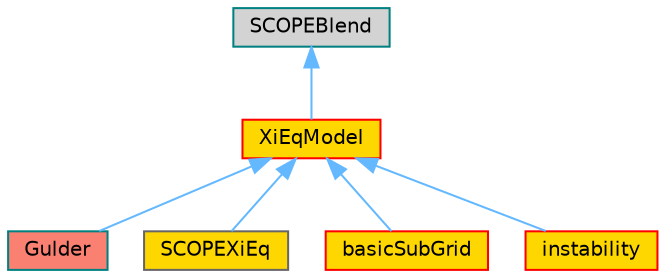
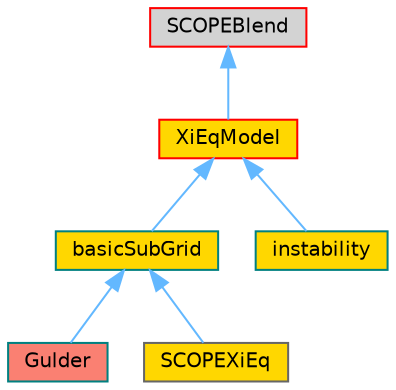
(311, 27) -> (228, 27)
(176, 199) -> (91, 315)
(257, 203) -> (183, 315)
(407, 251) -> (137, 251)
(592, 251) -> (322, 251)
